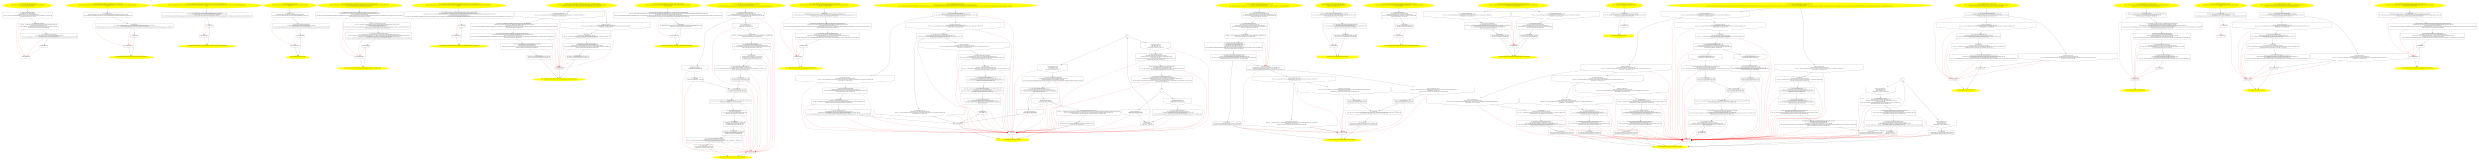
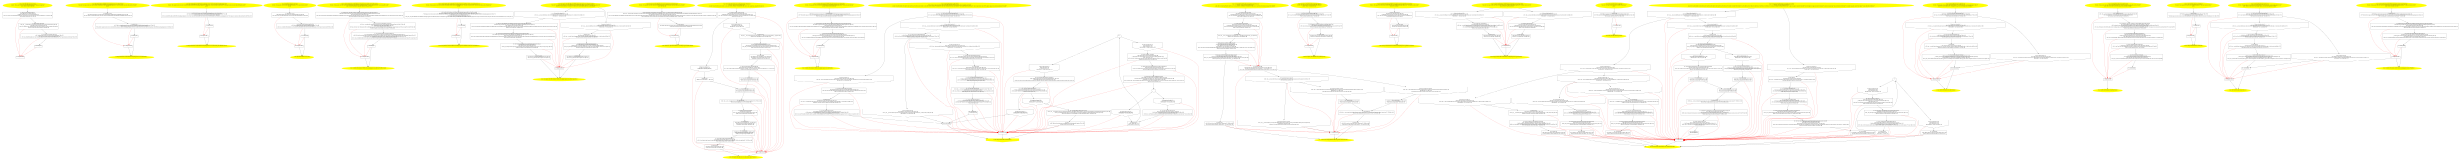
(1619, 36) -> (1614, 36)
none -> (2193, 46)
(1338, 57) -> (1314, 57)
